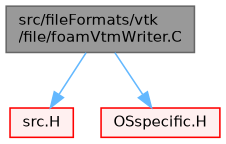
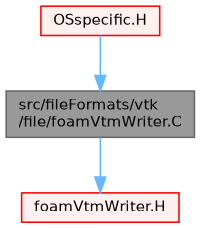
(129, 74) -> (100, 55)
(42, 123) -> (100, 208)
